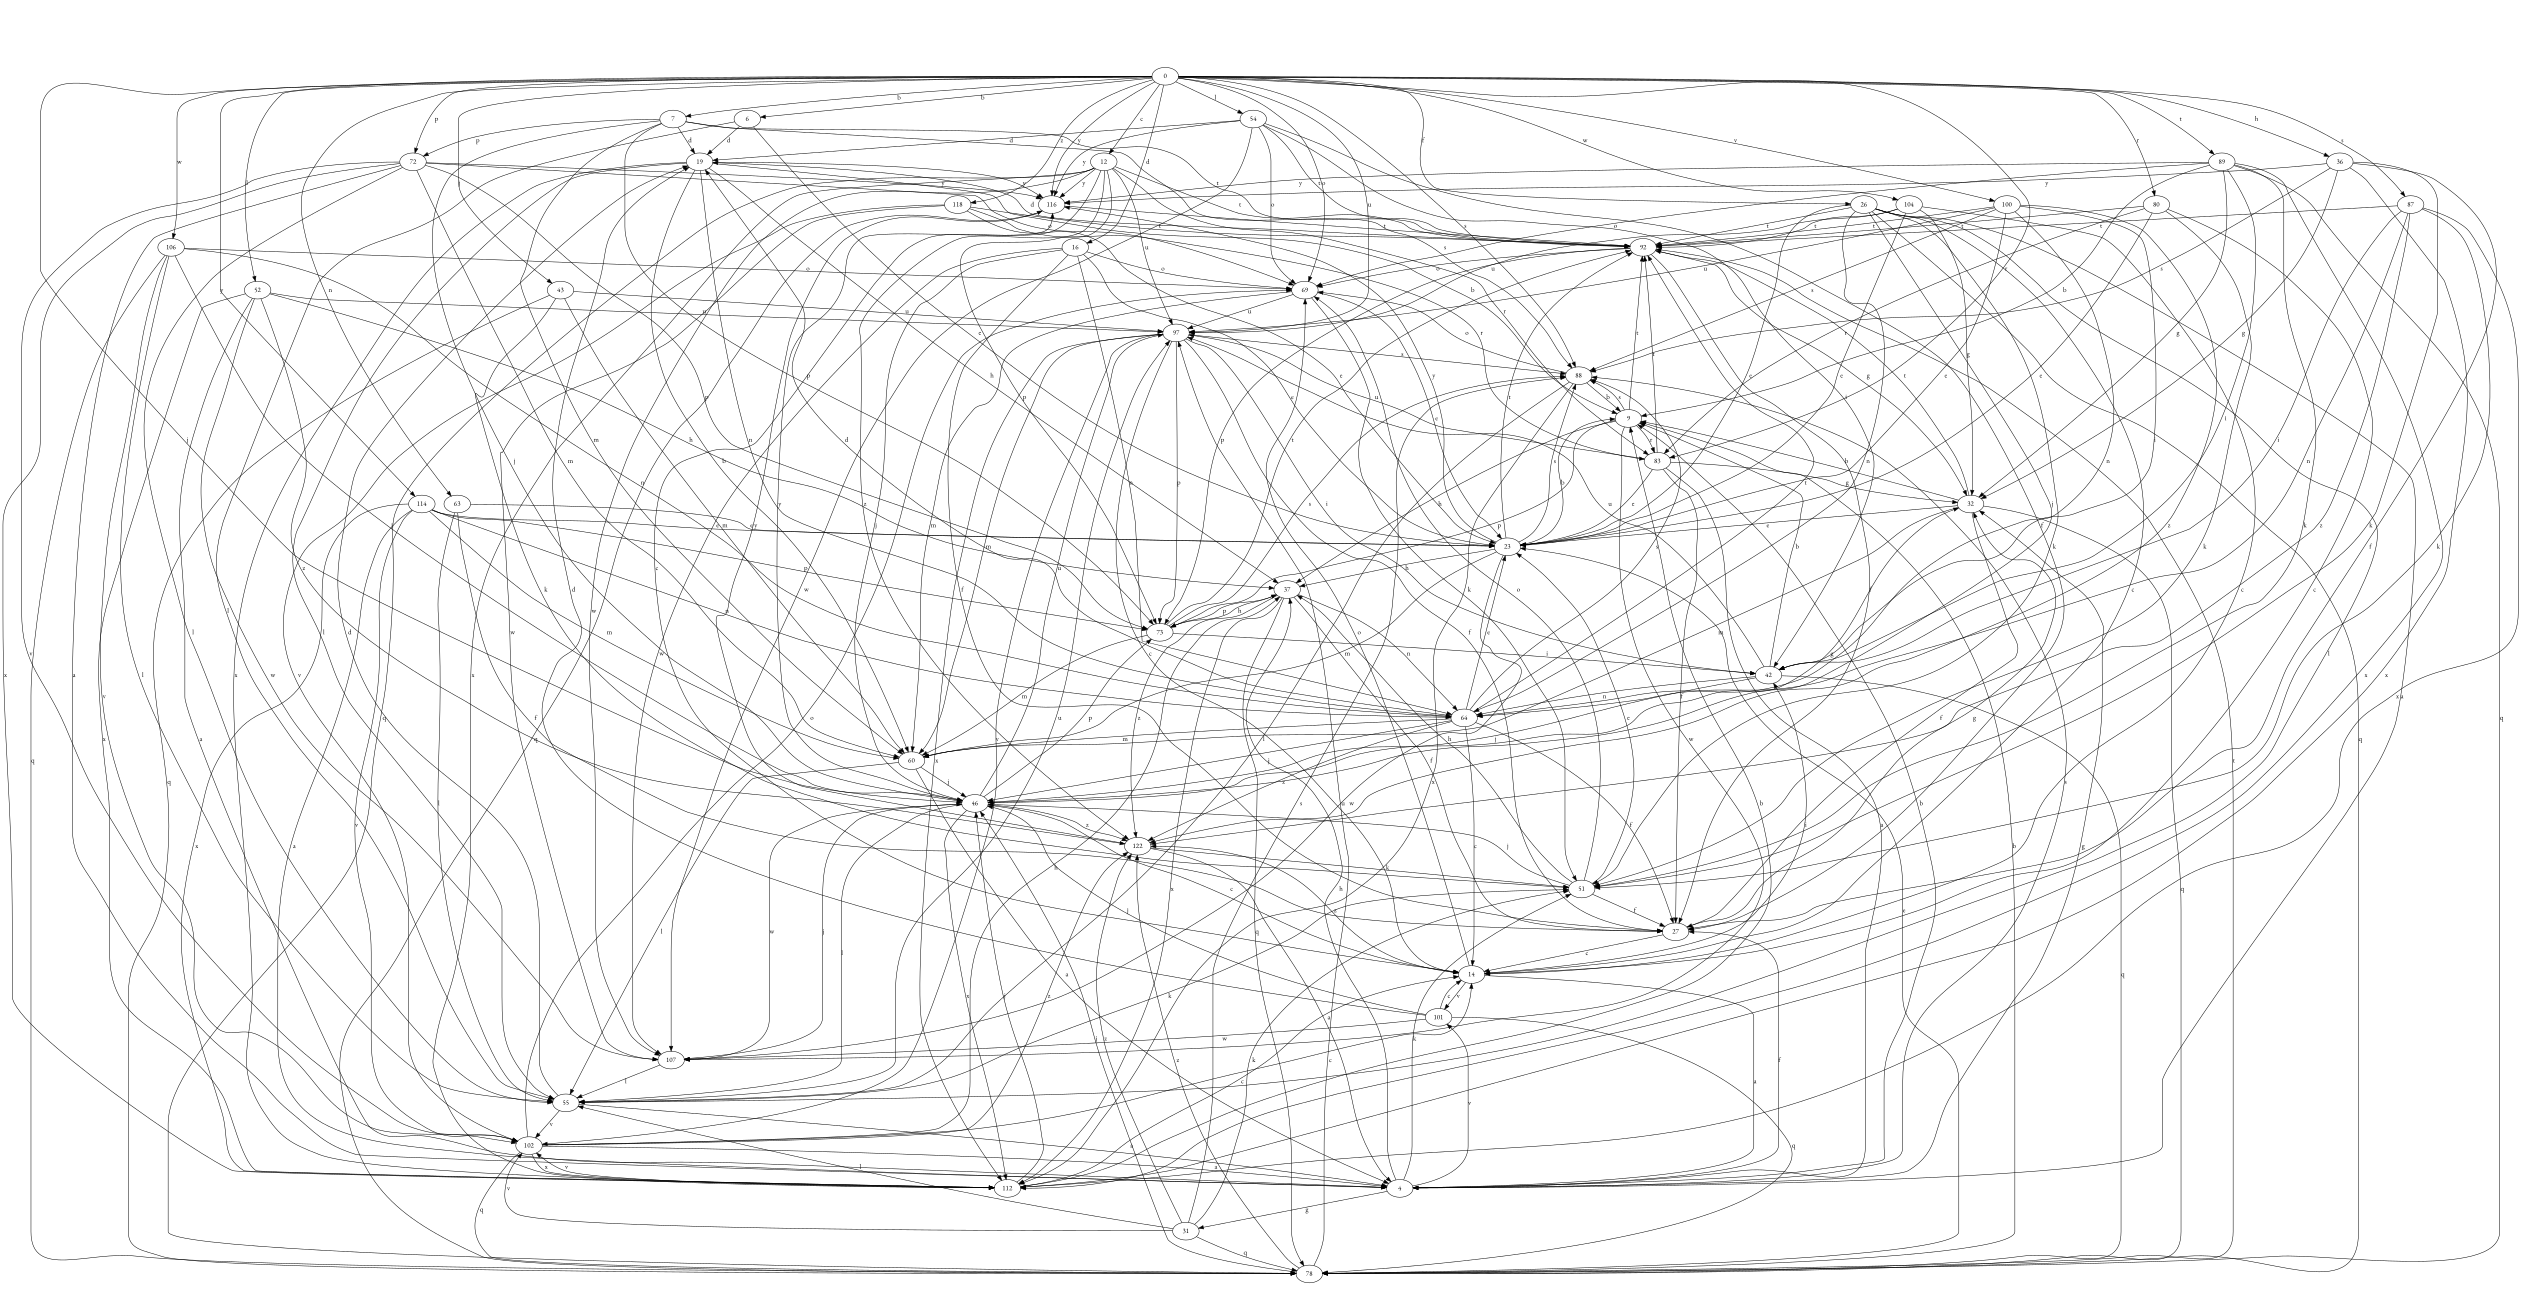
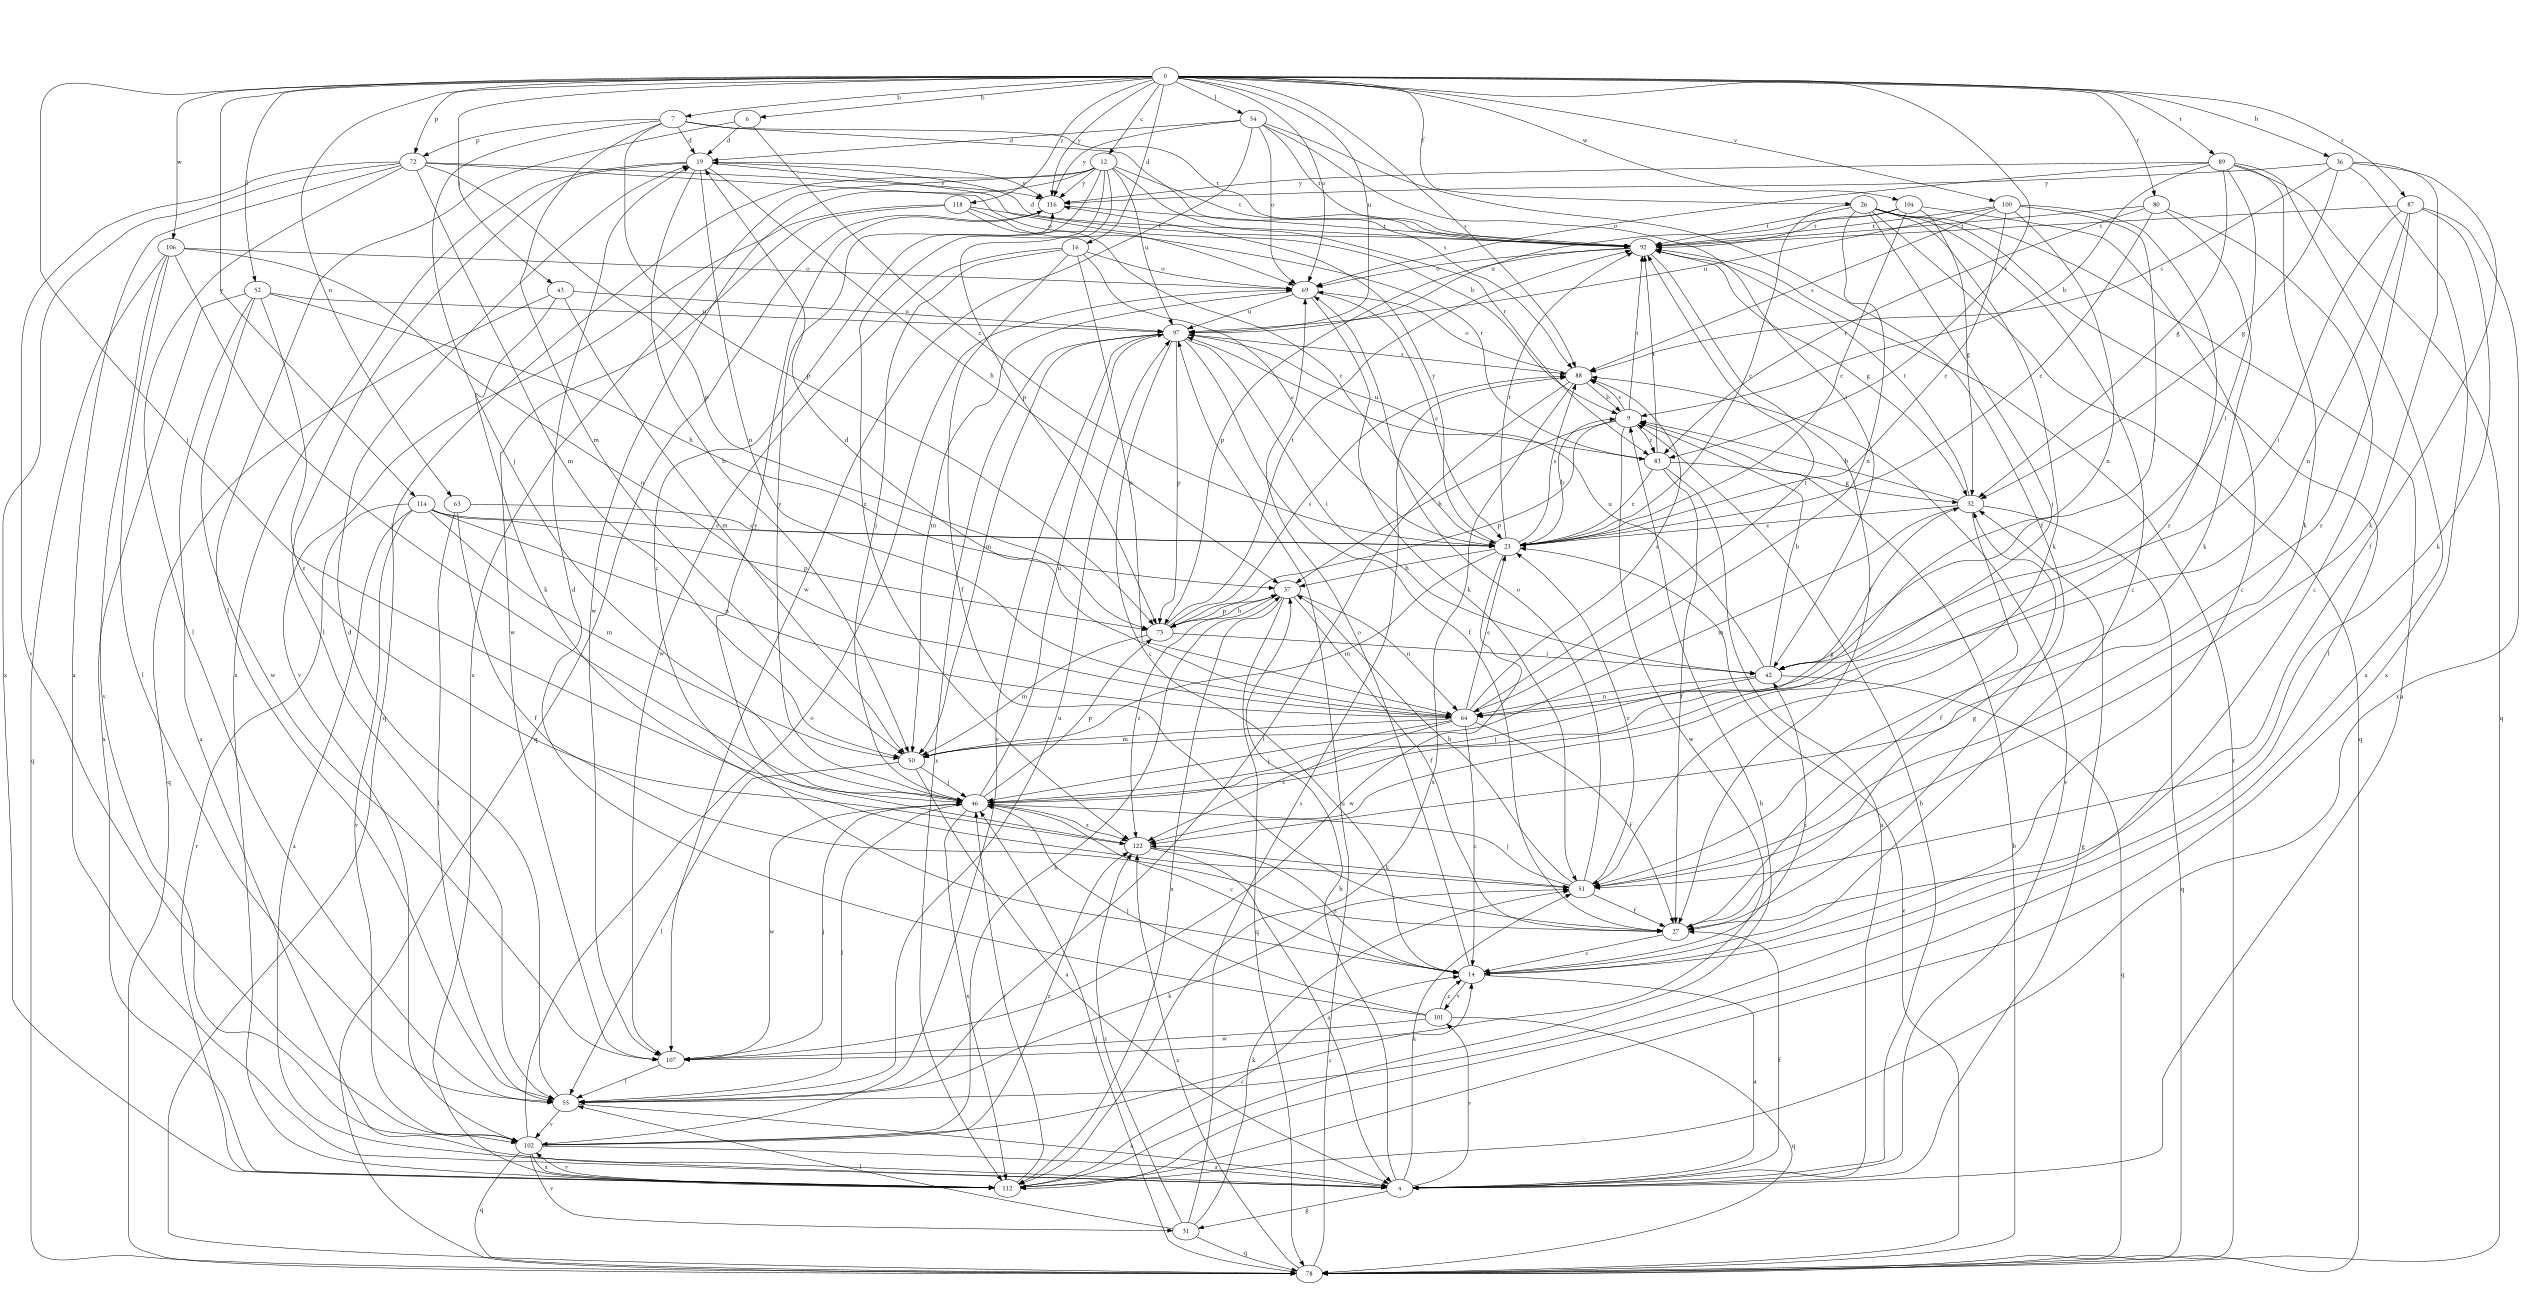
(912, 761) -> (912, 761)
(197, 846) -> (197, 846)
(812, 1229) -> (832, 1226)
